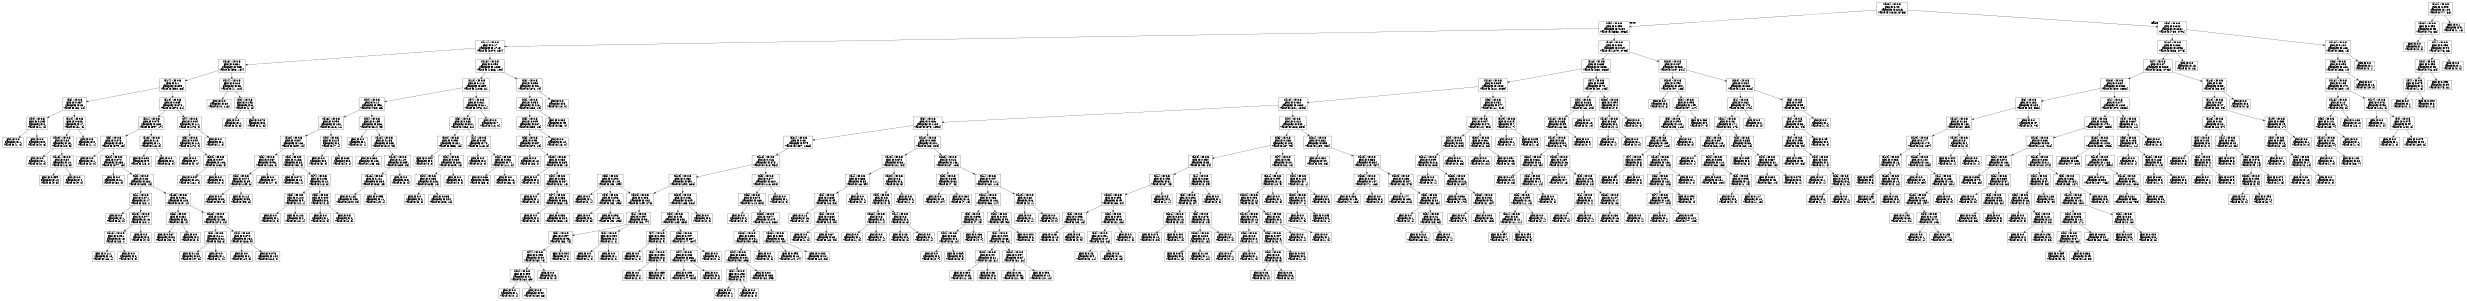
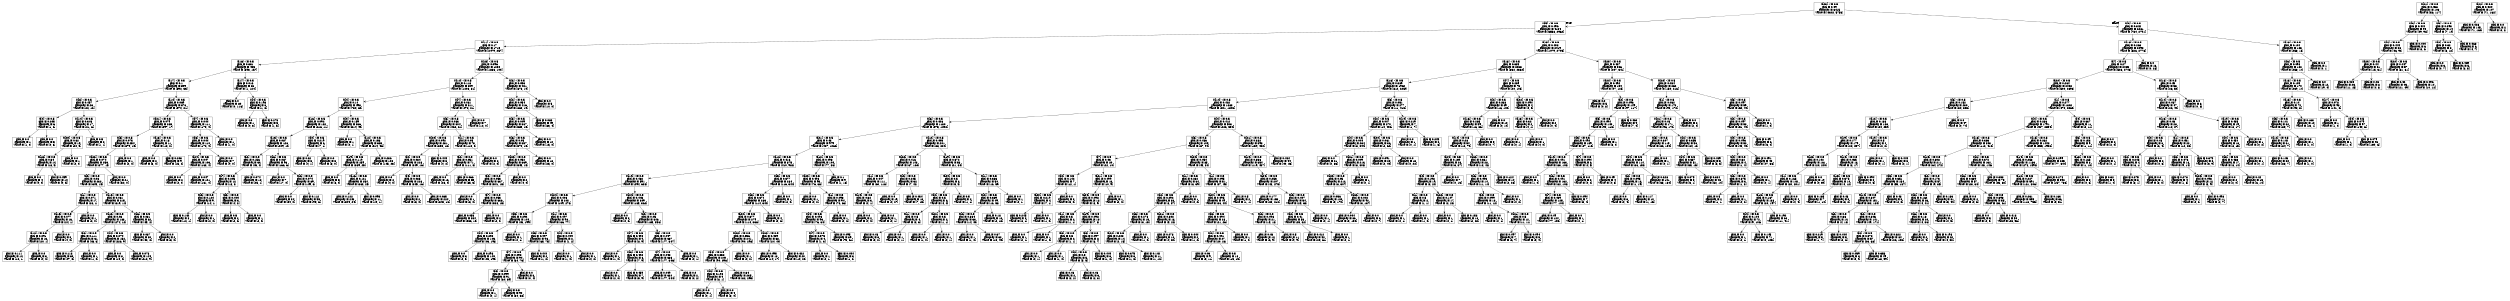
none -> (824, 151)
(1367, 170) -> none
(624, 189) -> (540, 209)
(988, 189) -> none
